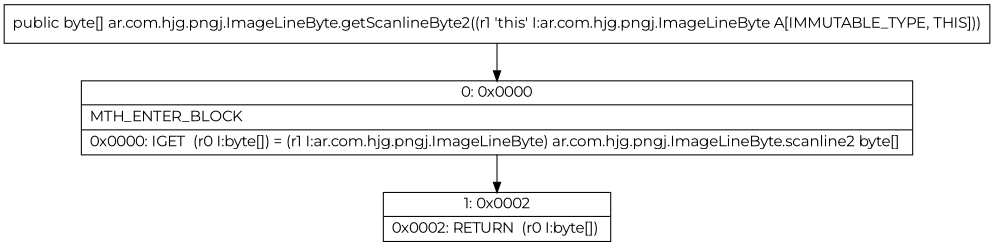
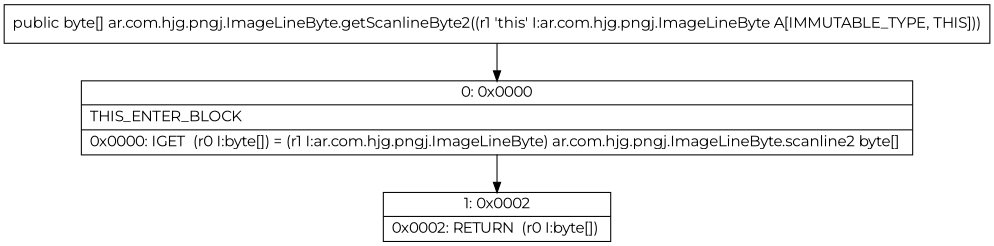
(166, 117) -> (166, 117)
